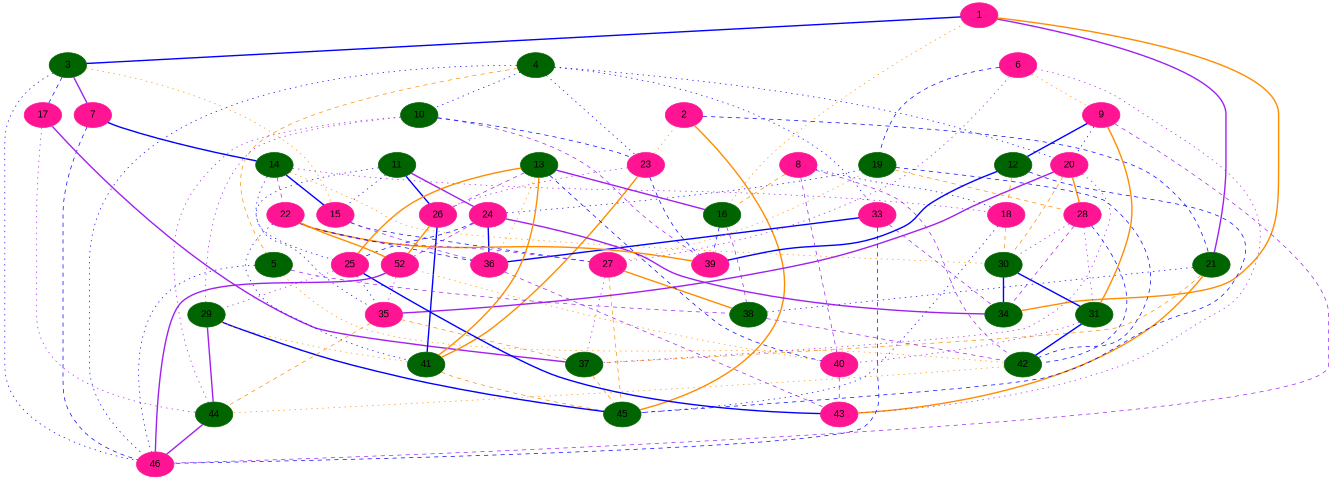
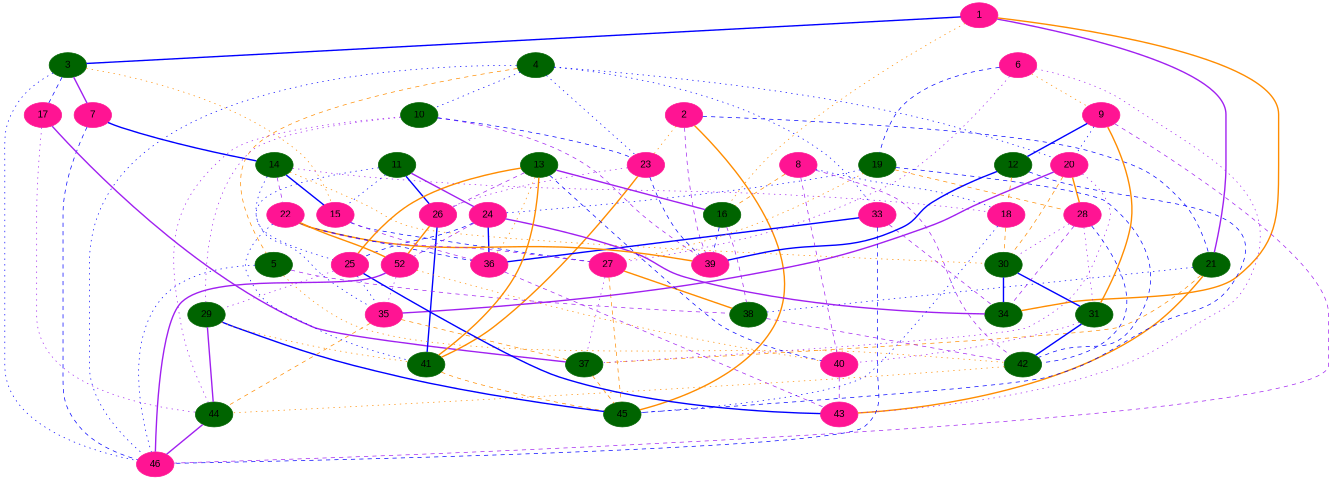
none -> (690, 185)
